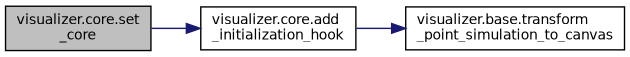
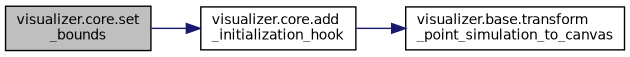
(78, 28) -> (78, 28)
